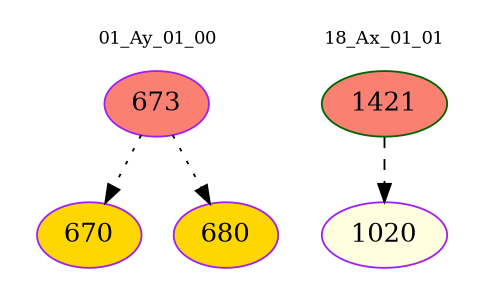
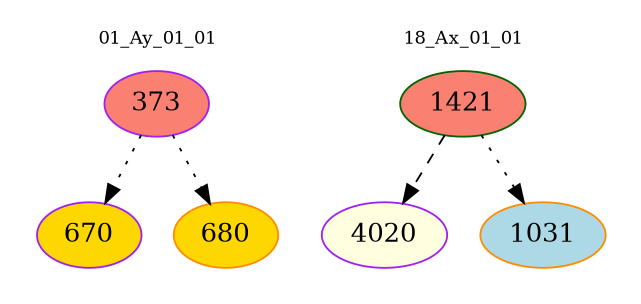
(158, 39) -> (158, 39)
(157, 104) -> (157, 104)
(226, 235) -> (226, 235)
(384, 235) -> (384, 235)
none -> (543, 235)
